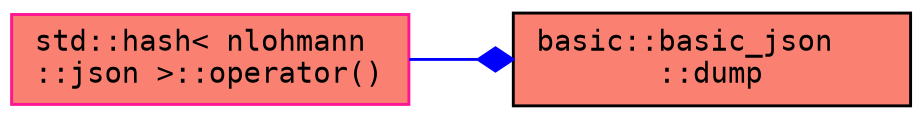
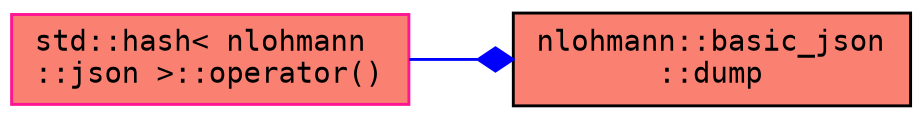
(712, 59) -> (712, 59)
